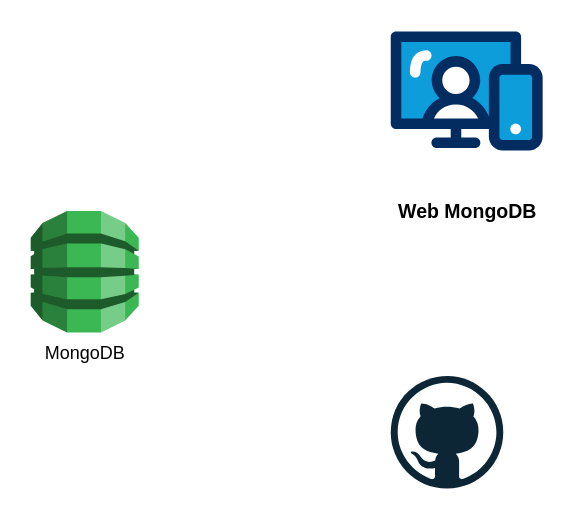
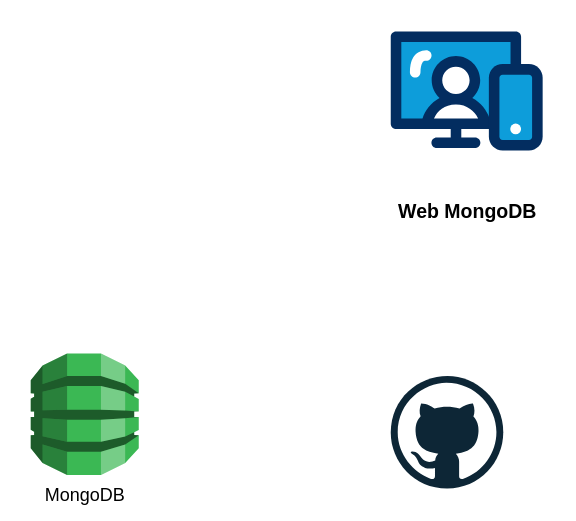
(85, 272) -> (85, 414)
